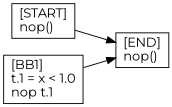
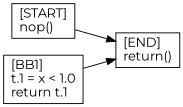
(142, 50) -> (148, 50)
(43, 79) -> (43, 79)
